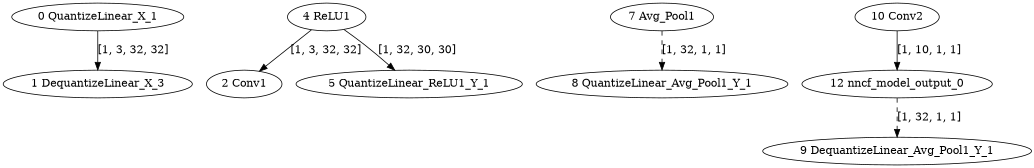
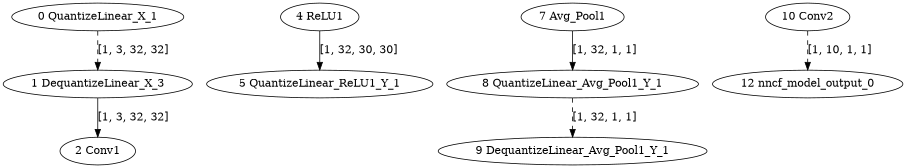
(98, 47) -> (98, 47)
(662, 47) -> (573, 47)
(897, 47) -> (808, 47)
(288, 48) -> (98, 114)
(897, 114) -> (573, 114)
